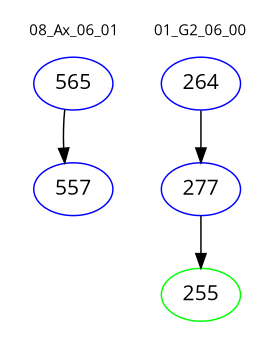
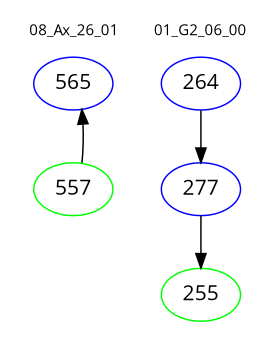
(74, 32) -> (74, 32)
(64, 129) -> (83, 144)
(73, 189) -> (73, 189)
